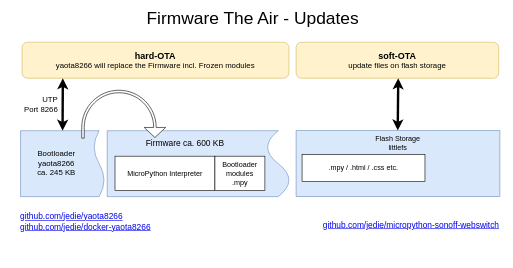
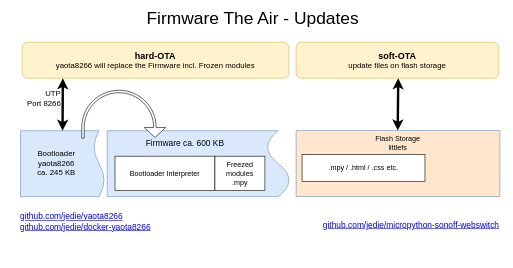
(38, 104) -> (41, 98)
(398, 144) -> (398, 144)
(165, 174) -> (165, 174)
(240, 174) -> (240, 174)
